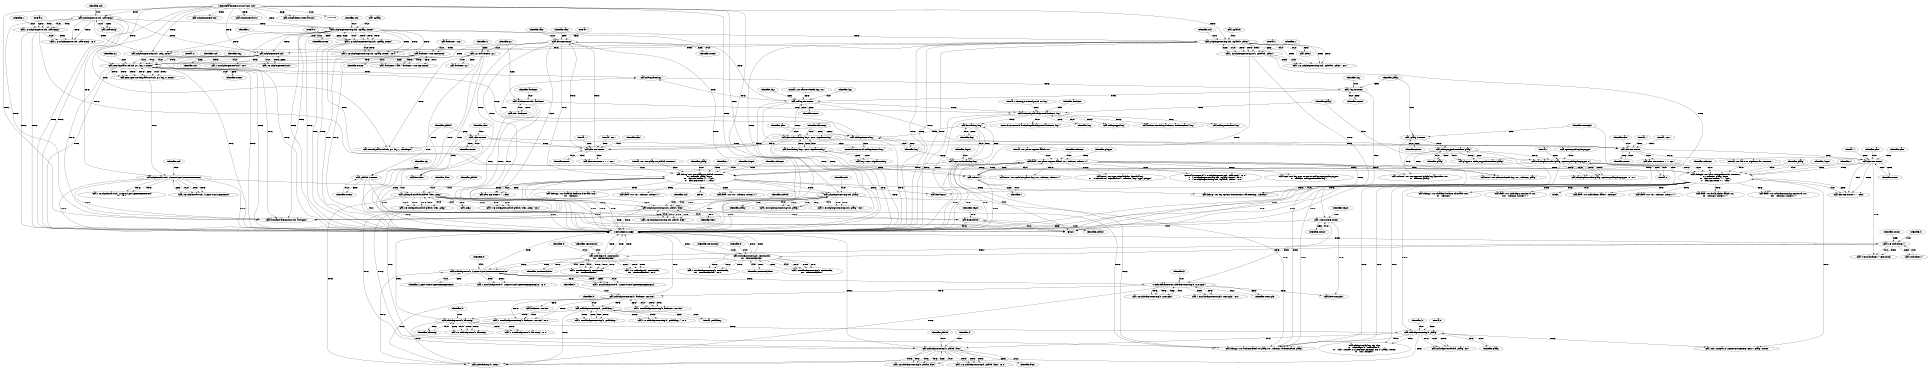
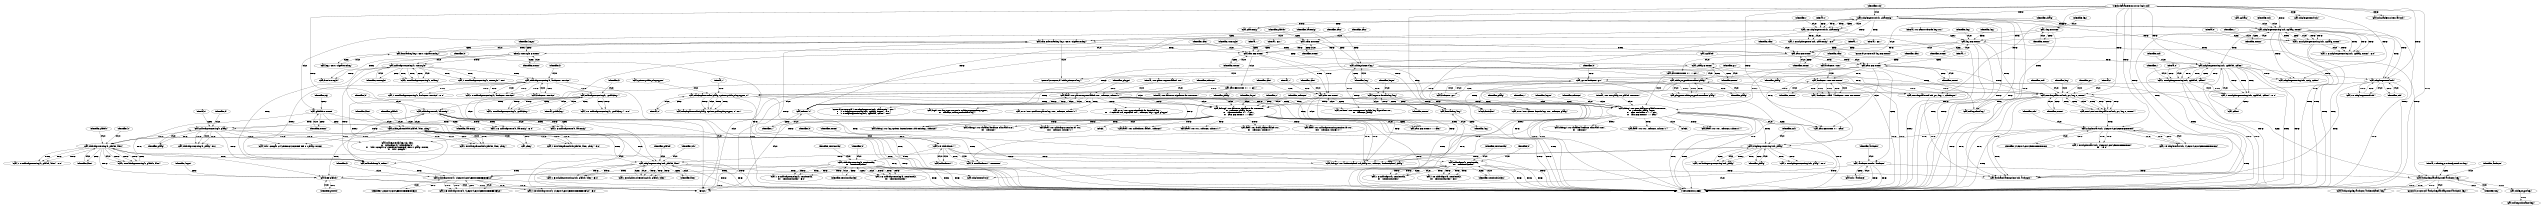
(331, 18) -> none
(101, 24) -> (1302, 24)
none -> (1846, 24)
(1234, 36) -> (2109, 60)
(1278, 45) -> (2241, 103)
none -> (1873, 54)
(229, 66) -> none
(1003, 84) -> (2021, 78)
(802, 102) -> (1971, 42)
(1138, 118) -> (2521, 196)
(1005, 120) -> none
(1168, 126) -> (2361, 191)
(477, 138) -> (1310, 42)
none -> (2026, 146)
(479, 161) -> (1271, 68)
none -> (831, 172)
none -> (198, 175)
(174, 178) -> (2108, 129)
(417, 178) -> (1487, 112)
none -> (572, 178)
(396, 188) -> (336, 122)
(204, 195) -> (2188, 146)
(939, 195) -> none
(779, 208) -> (1713, 163)
(660, 214) -> (1939, 151)
(663, 220) -> (642, 178)
(1326, 220) -> (526, 54)
(1257, 238) -> (1317, 155)
(1907, 250) -> (946, 156)
(1179, 285) -> (408, 66)
(1152, 297) -> (420, 81)
(328, 314) -> (354, 138)
(530, 314) -> (540, 88)
(1450, 349) -> (197, 146)
